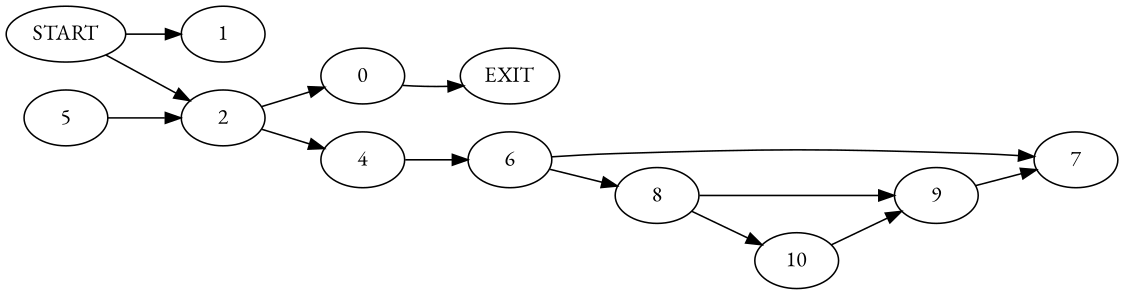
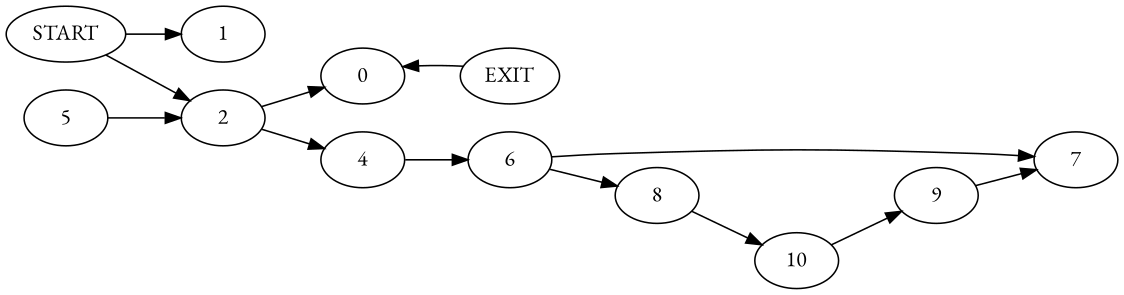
(425, 86) -> (441, 66)
(789, 195) -> none
